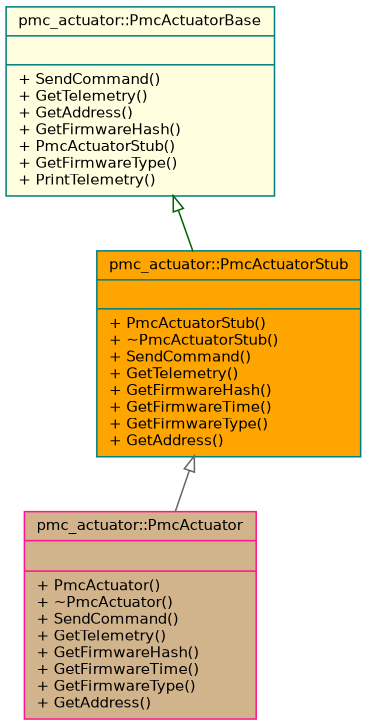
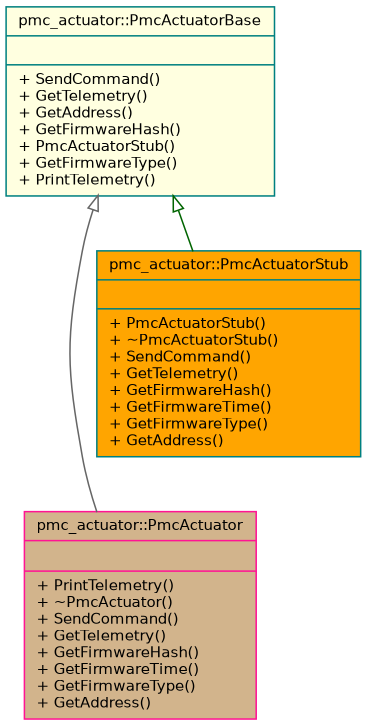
(182, 491) -> (70, 361)
(99, 586) -> (106, 586)
